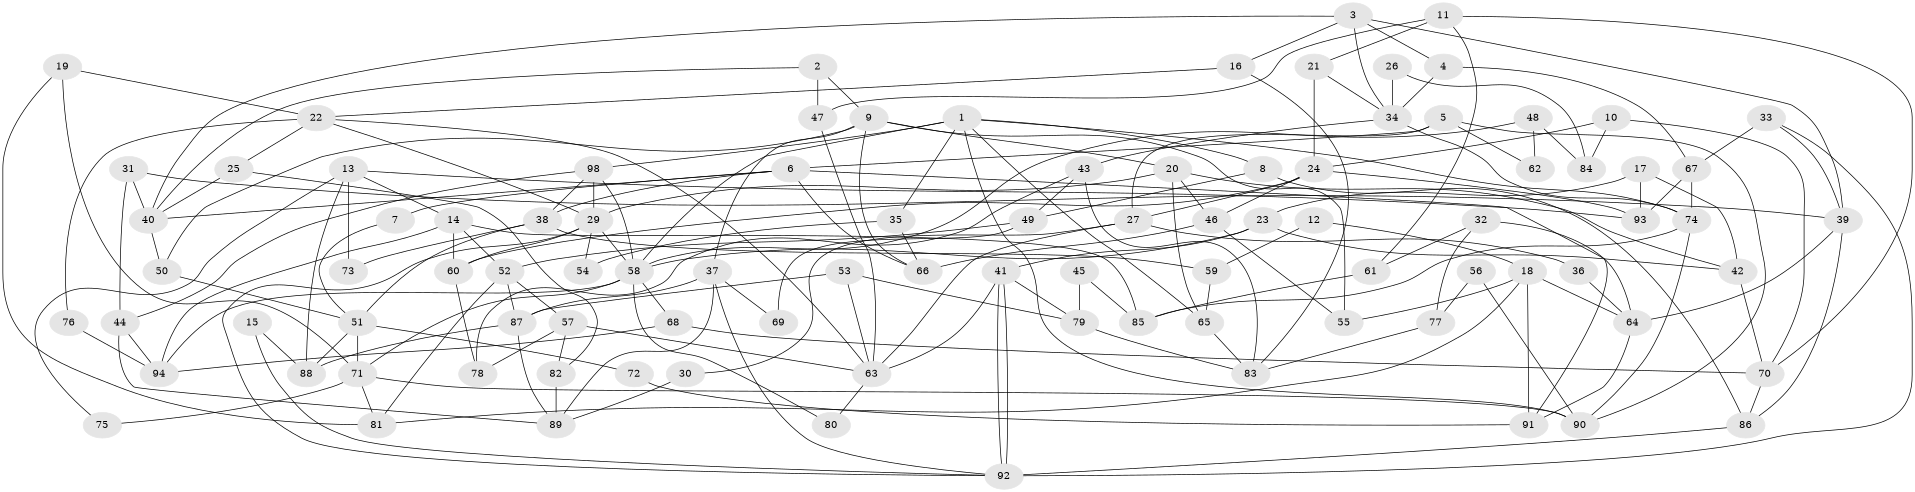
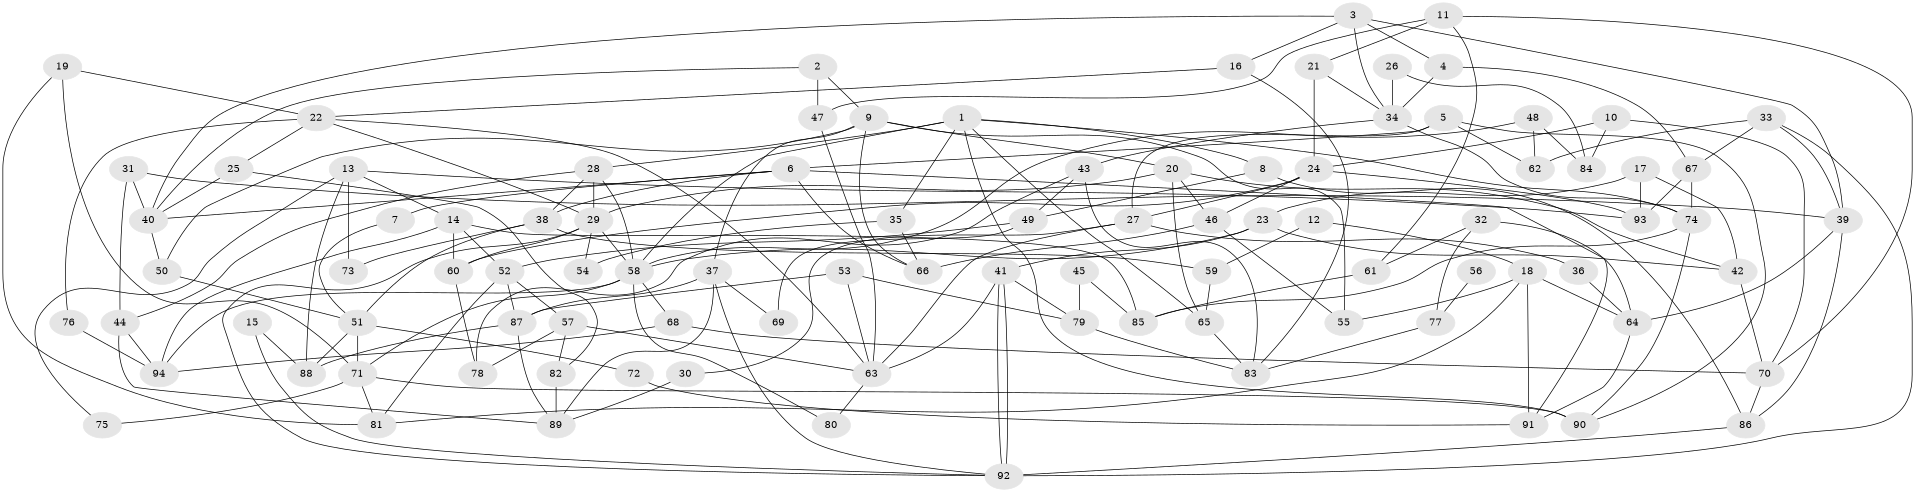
none -> (1652, 134)
(594, 169) -> (594, 169)
(1524, 342) -> none
